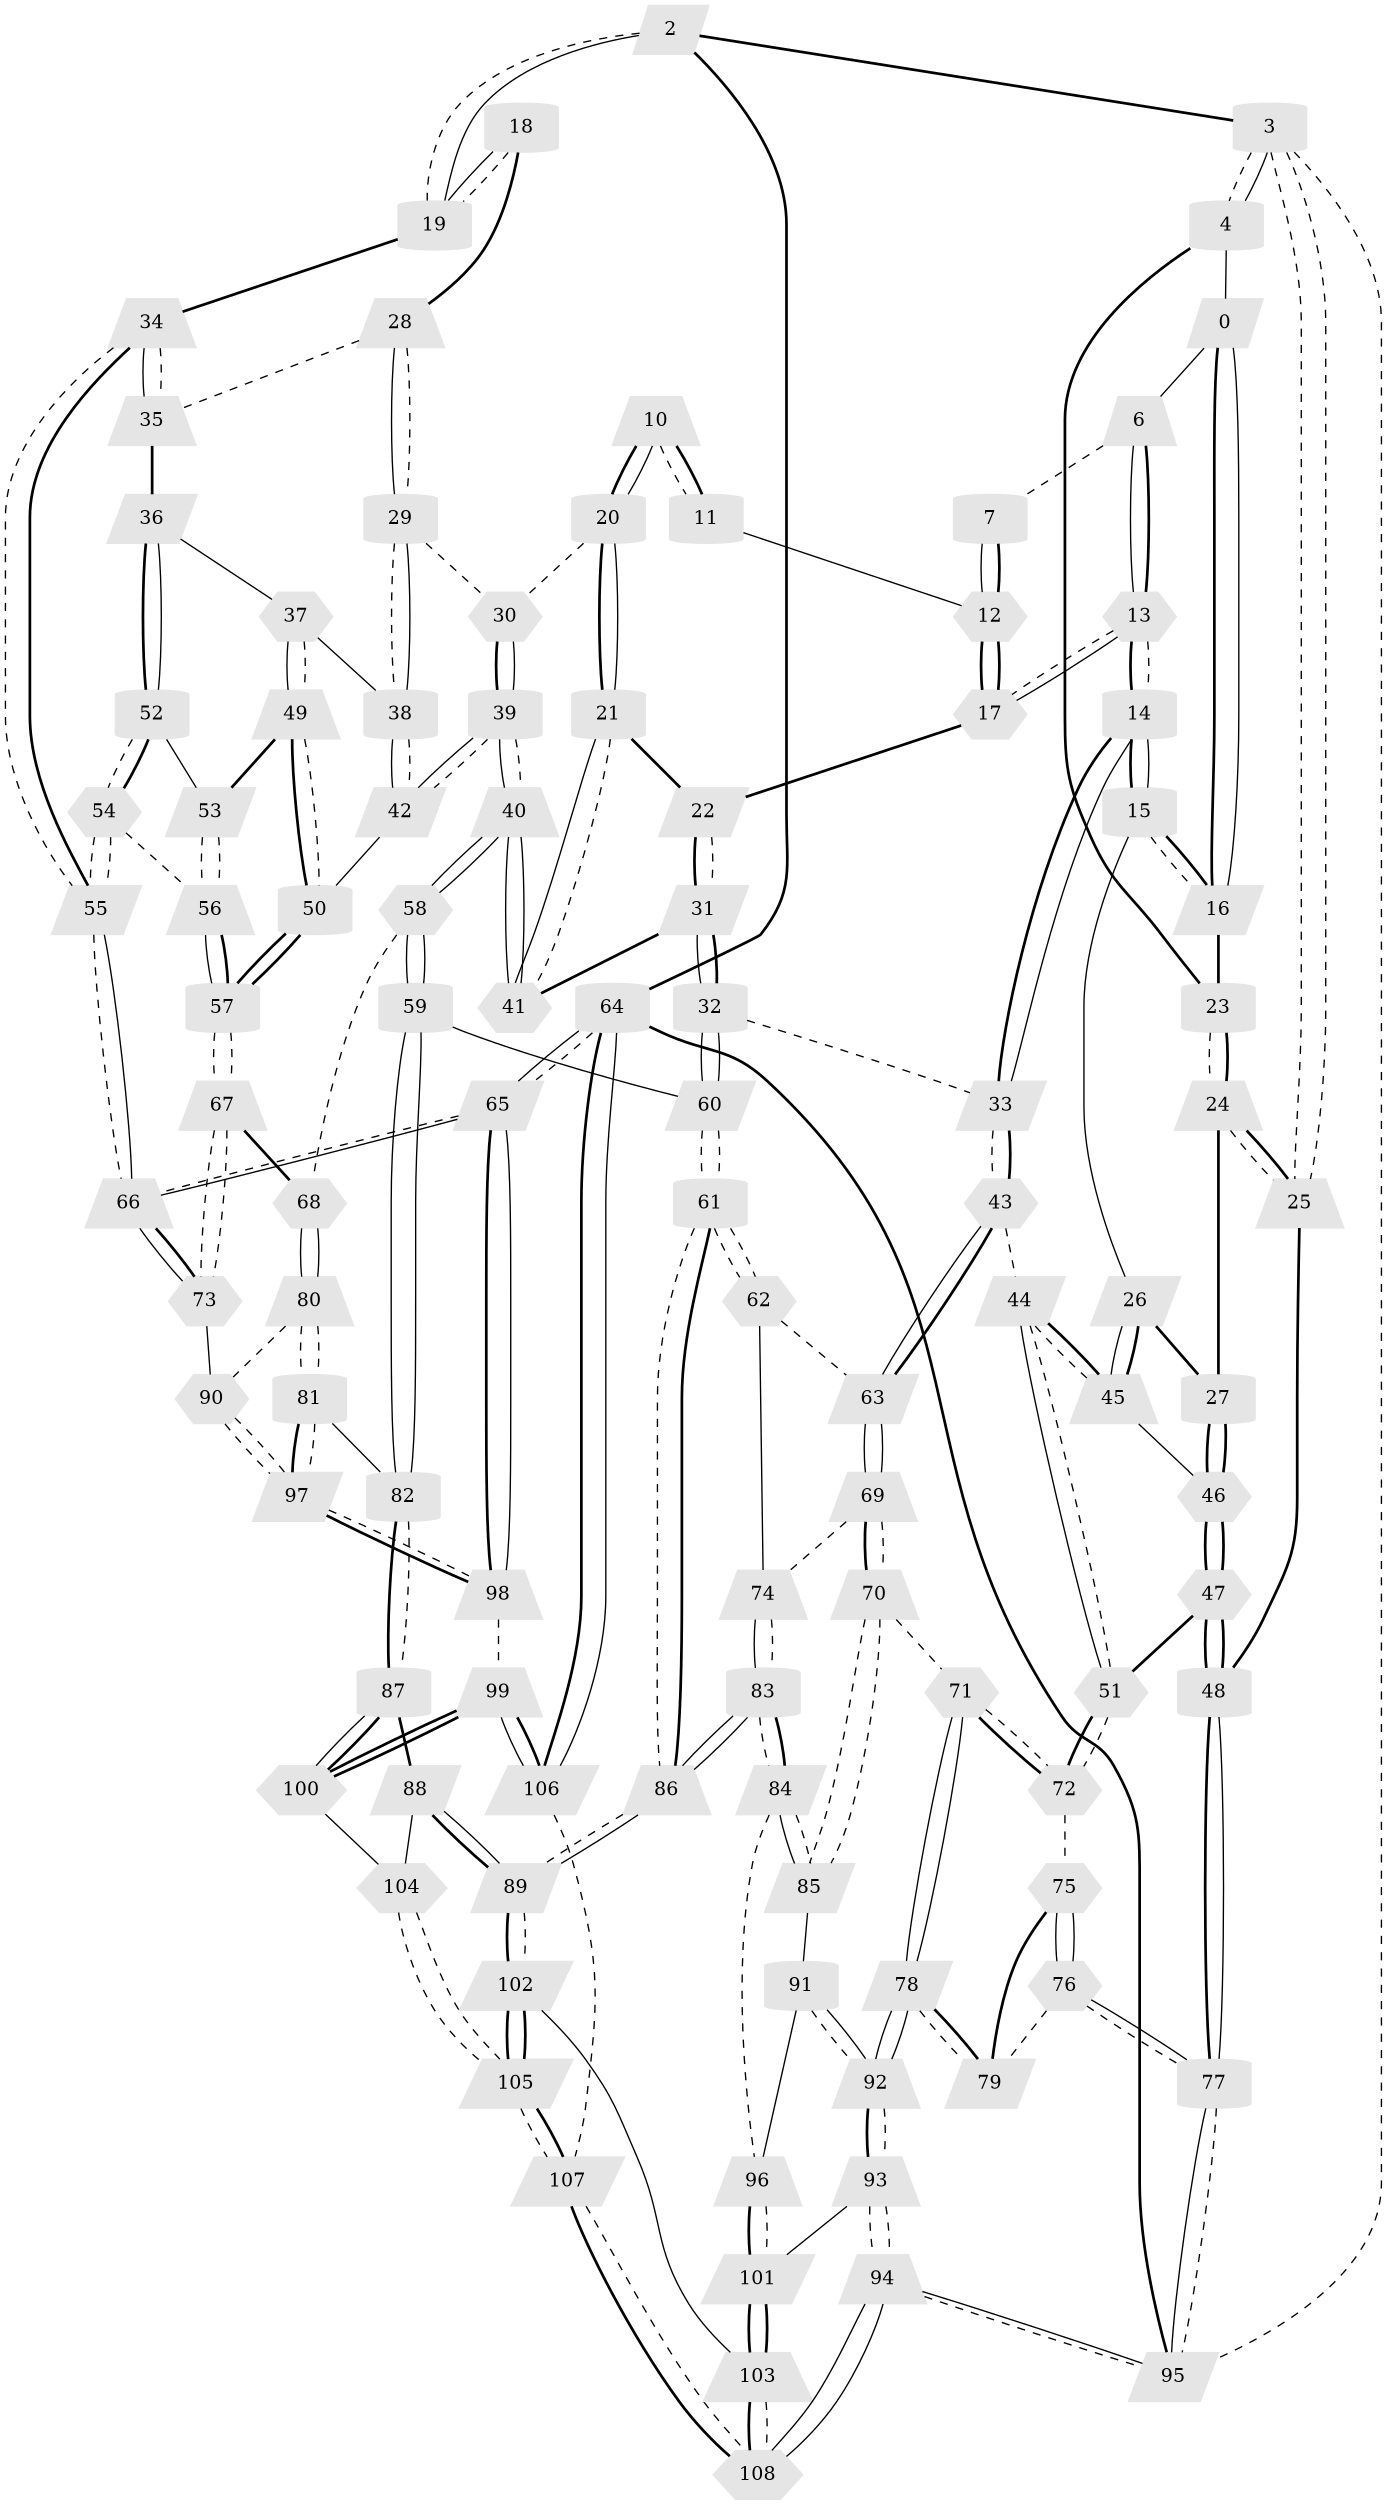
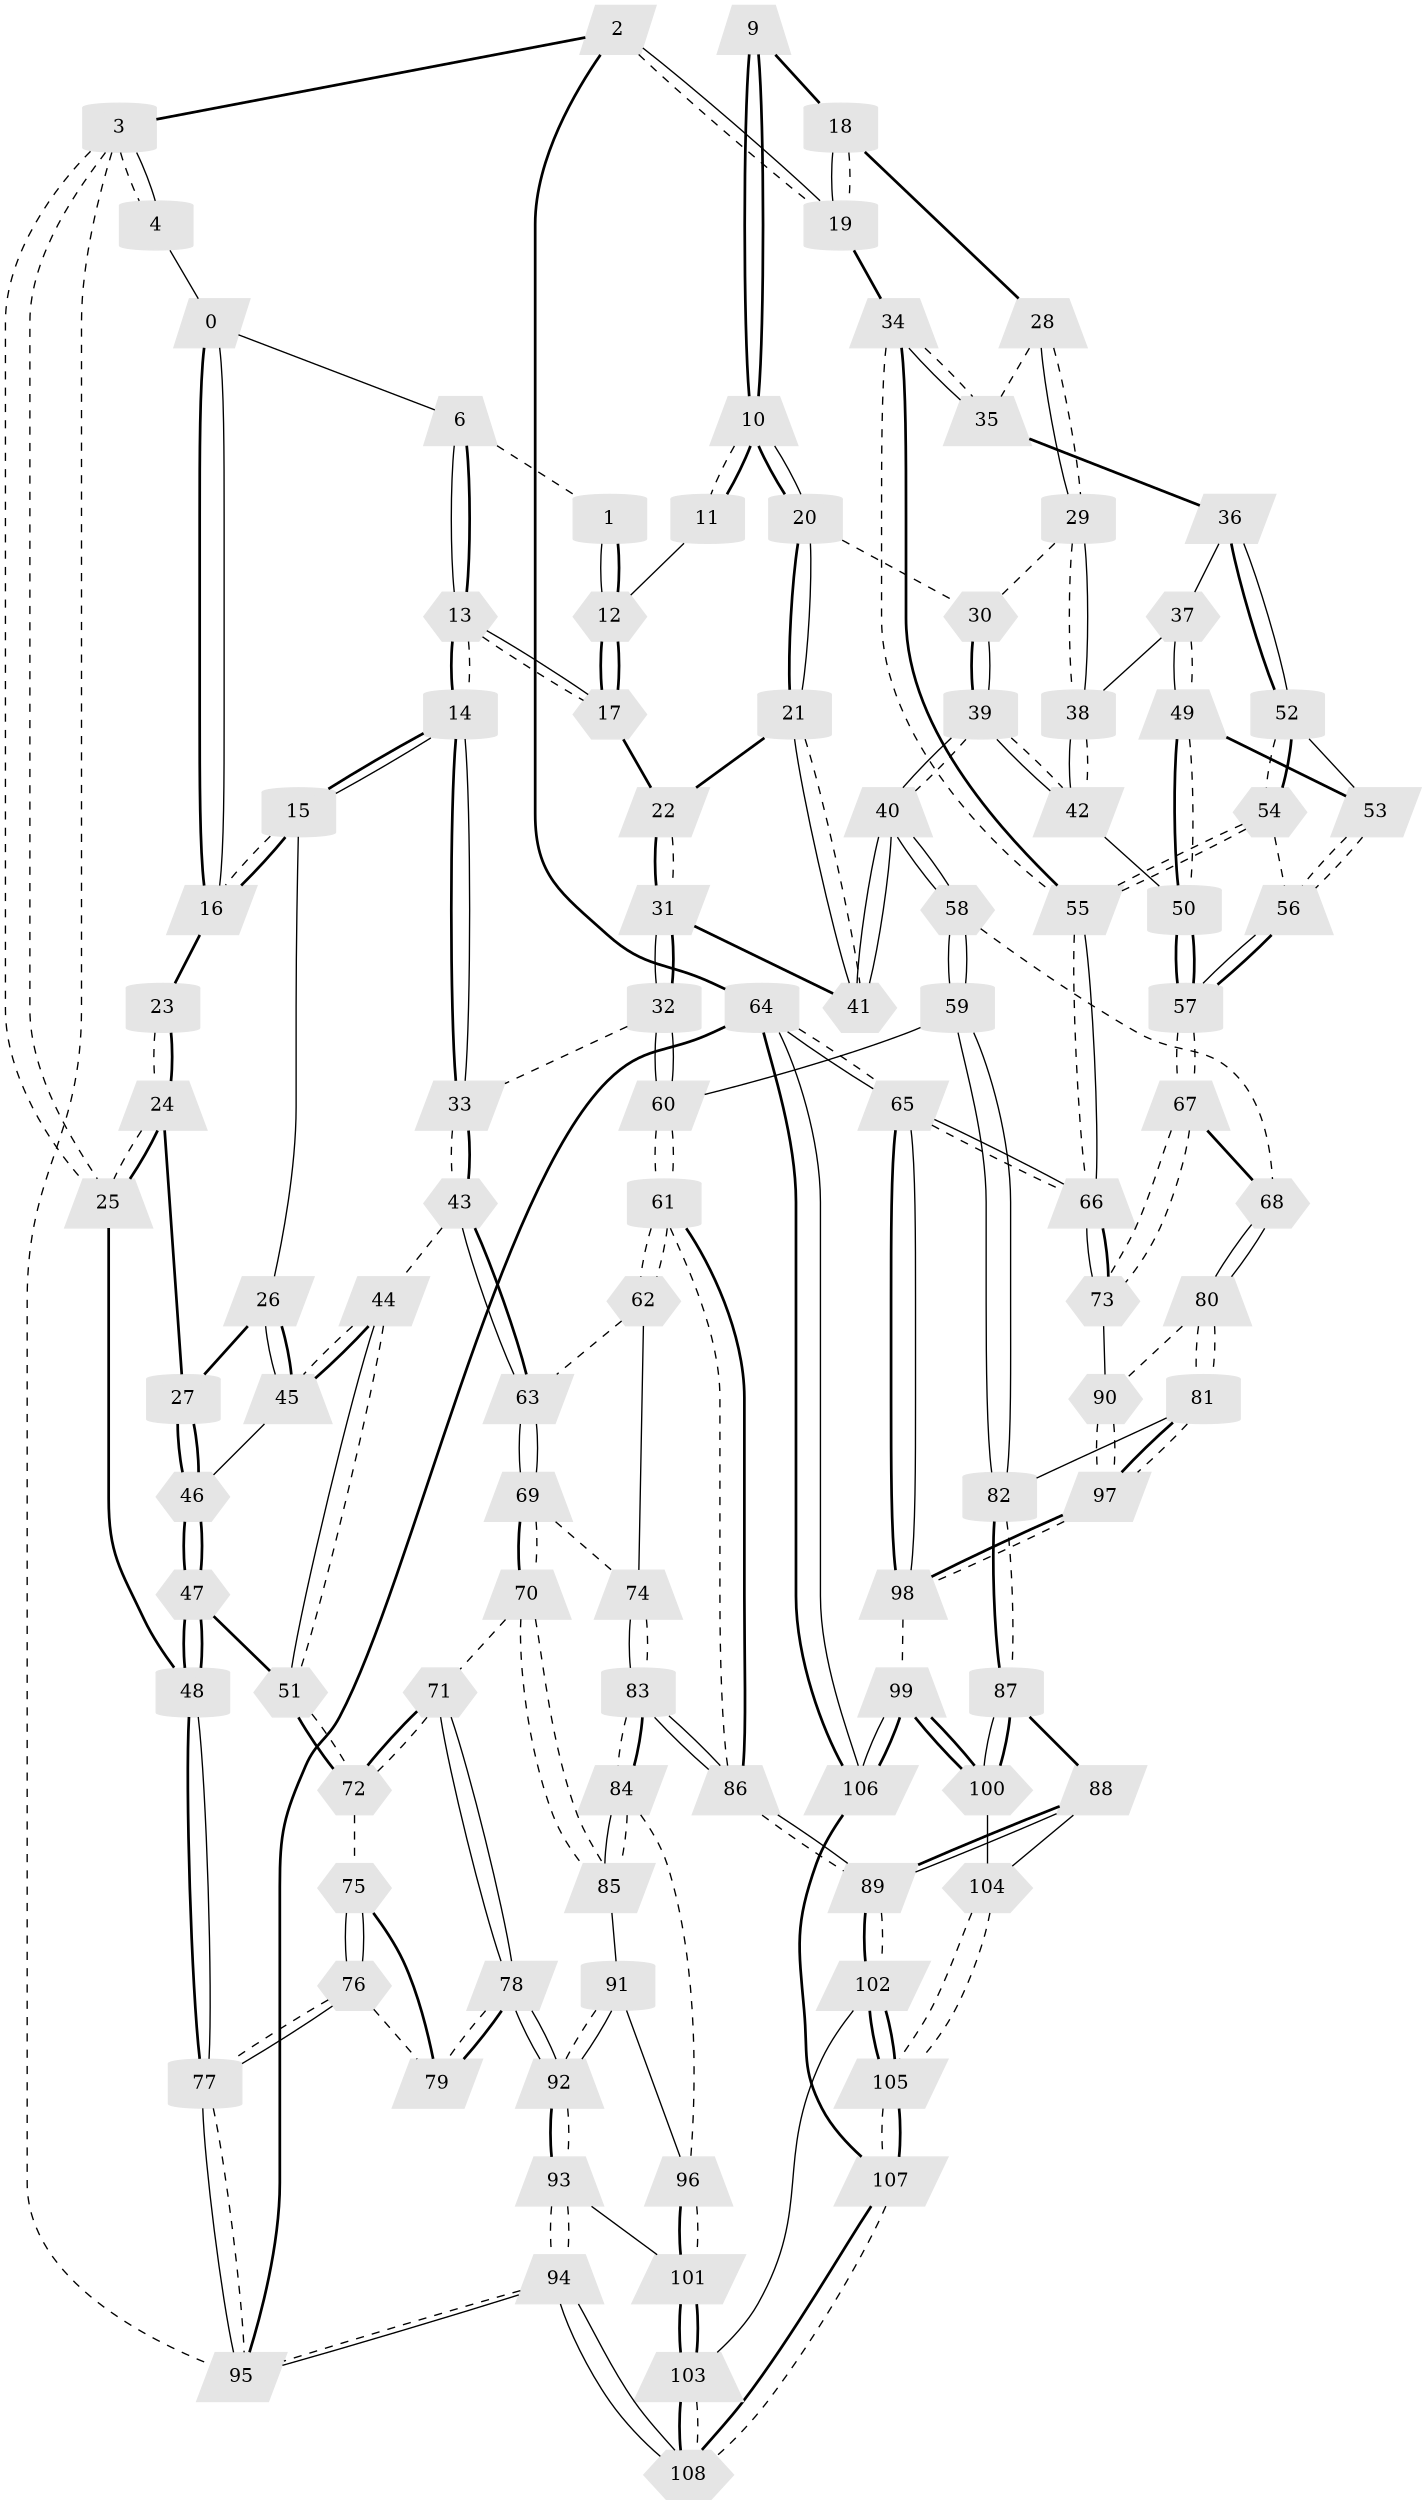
none -> (754, 30)
(990, 519) -> (610, 519)
(1065, 612) -> none
(595, 1984) -> (802, 1990)
